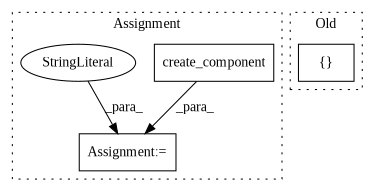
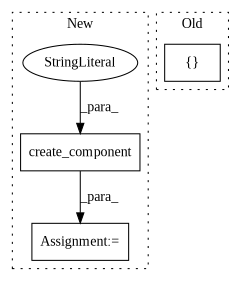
(147, 24) -> (80, 24)
(100, 103) -> (80, 102)
